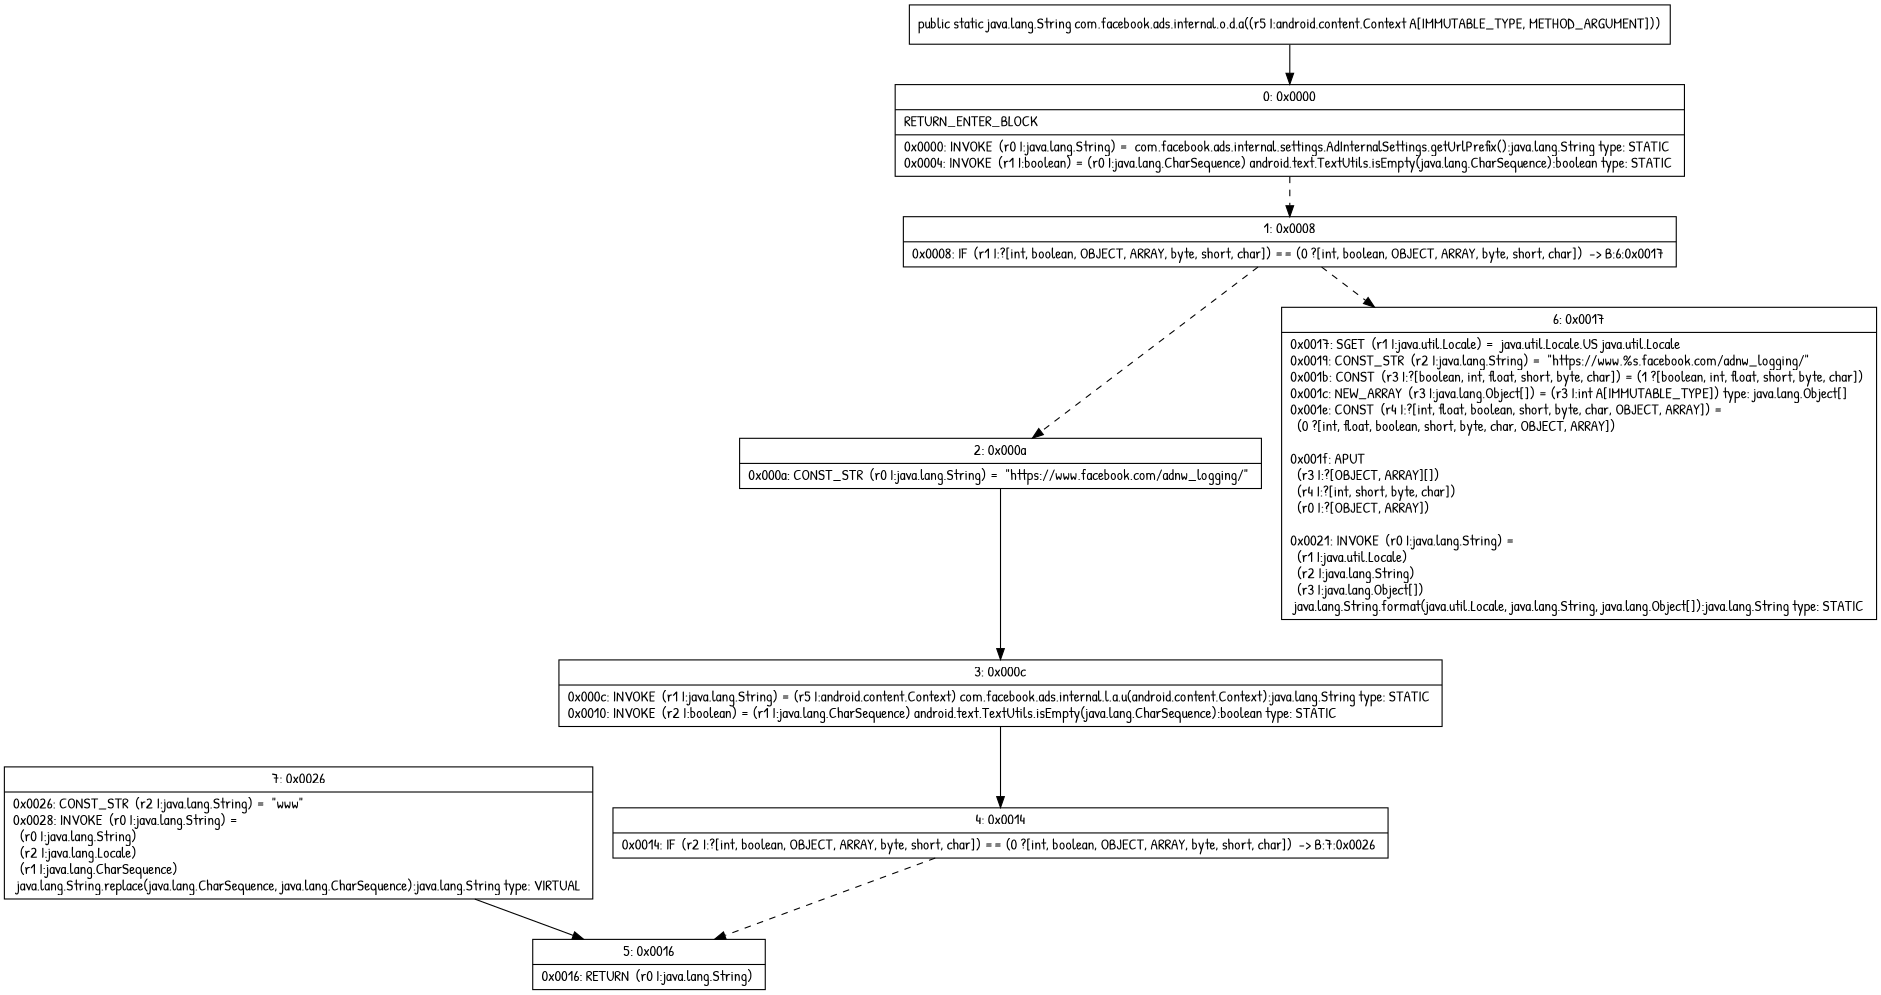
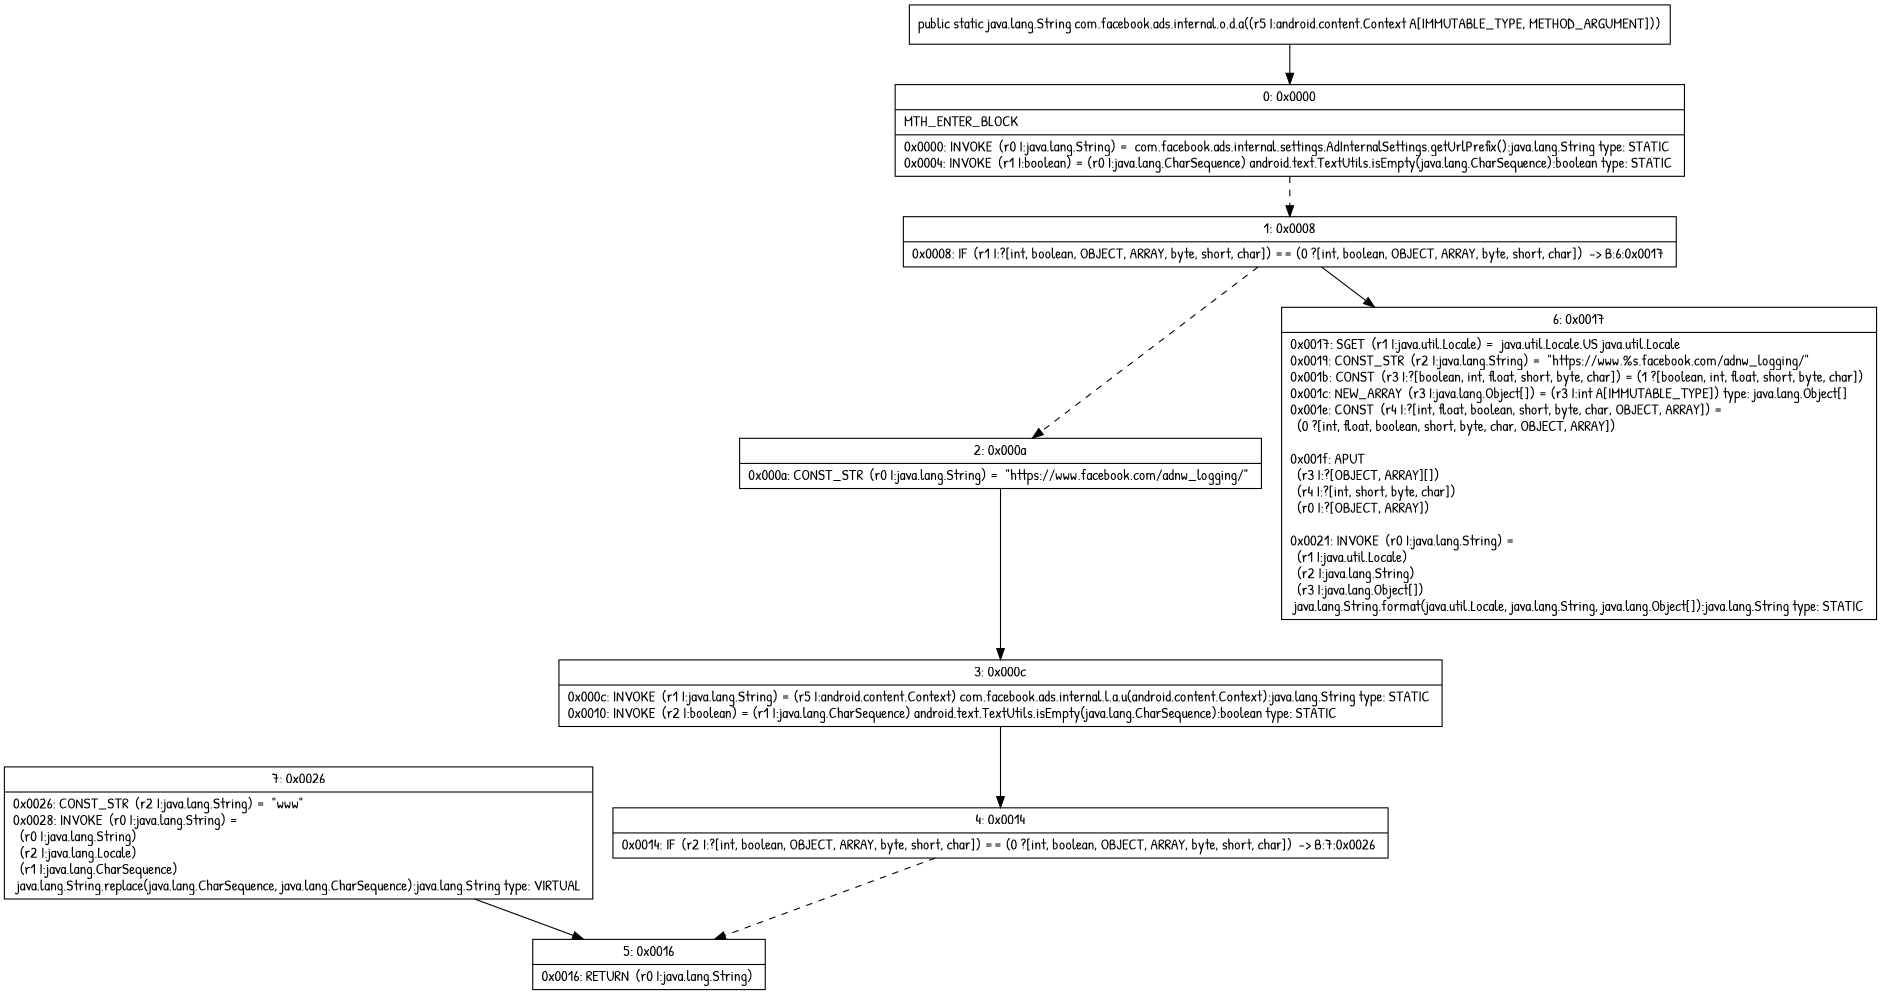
(972, 122) -> (962, 122)
(1344, 284) -> (1344, 284)
